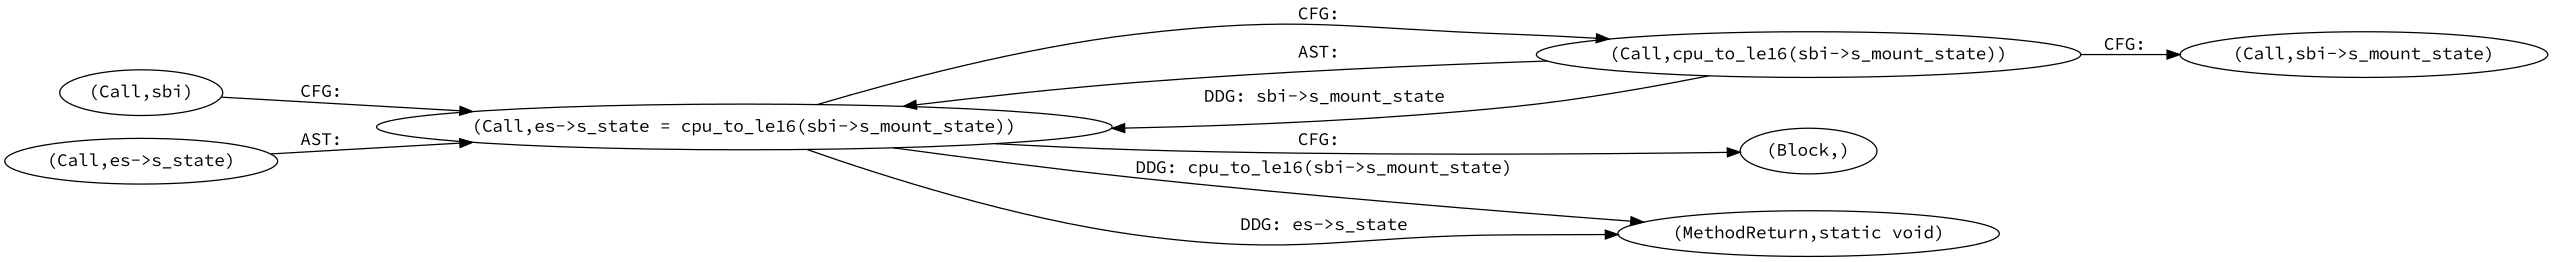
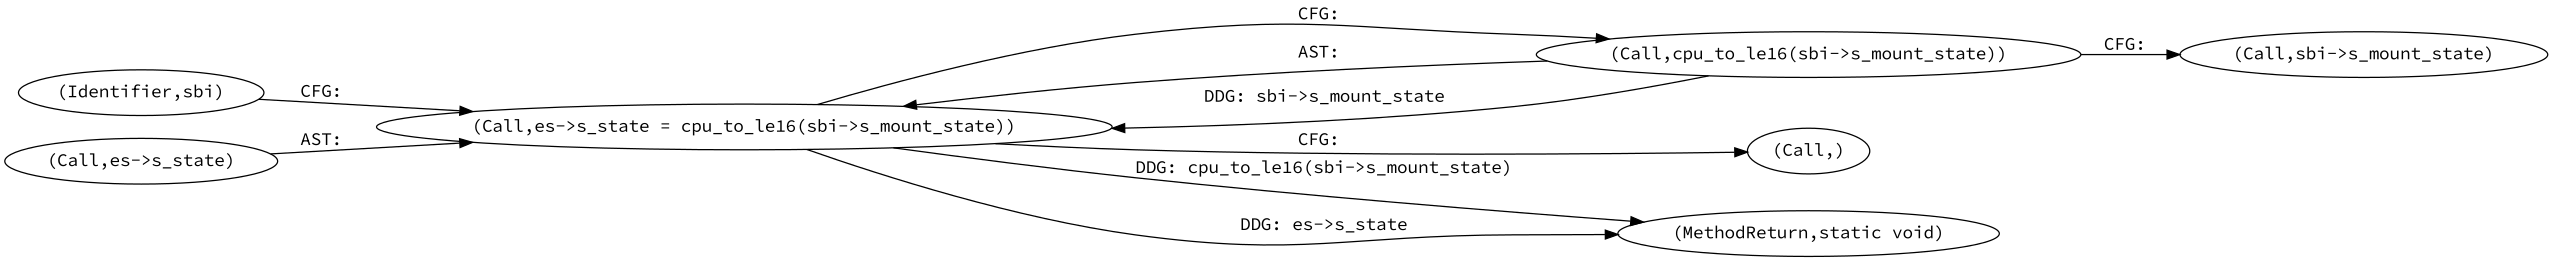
(141, 93) -> (141, 93)
(1809, 151) -> (1809, 151)
